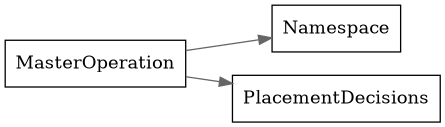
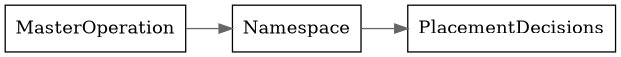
(203, 79) -> (378, 29)
